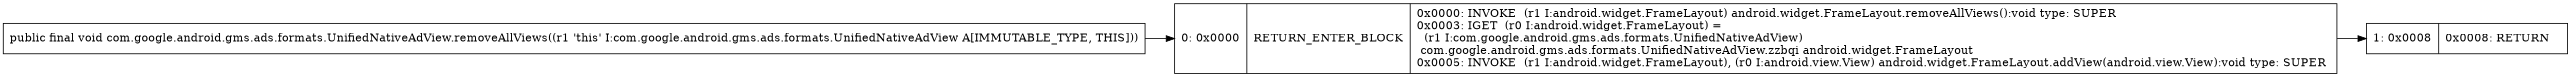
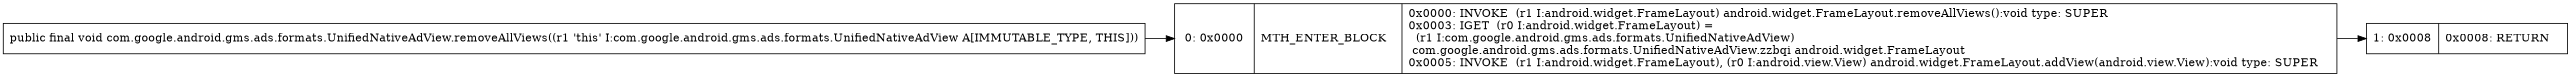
(1329, 38) -> (1324, 38)
